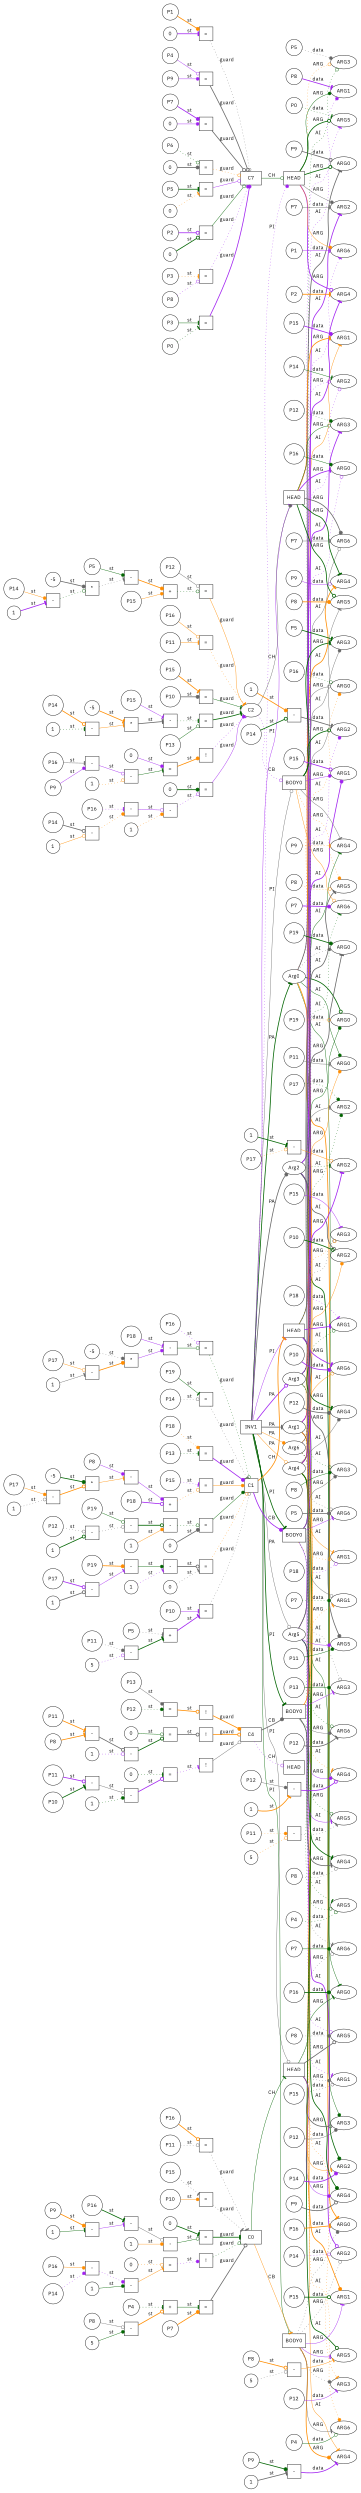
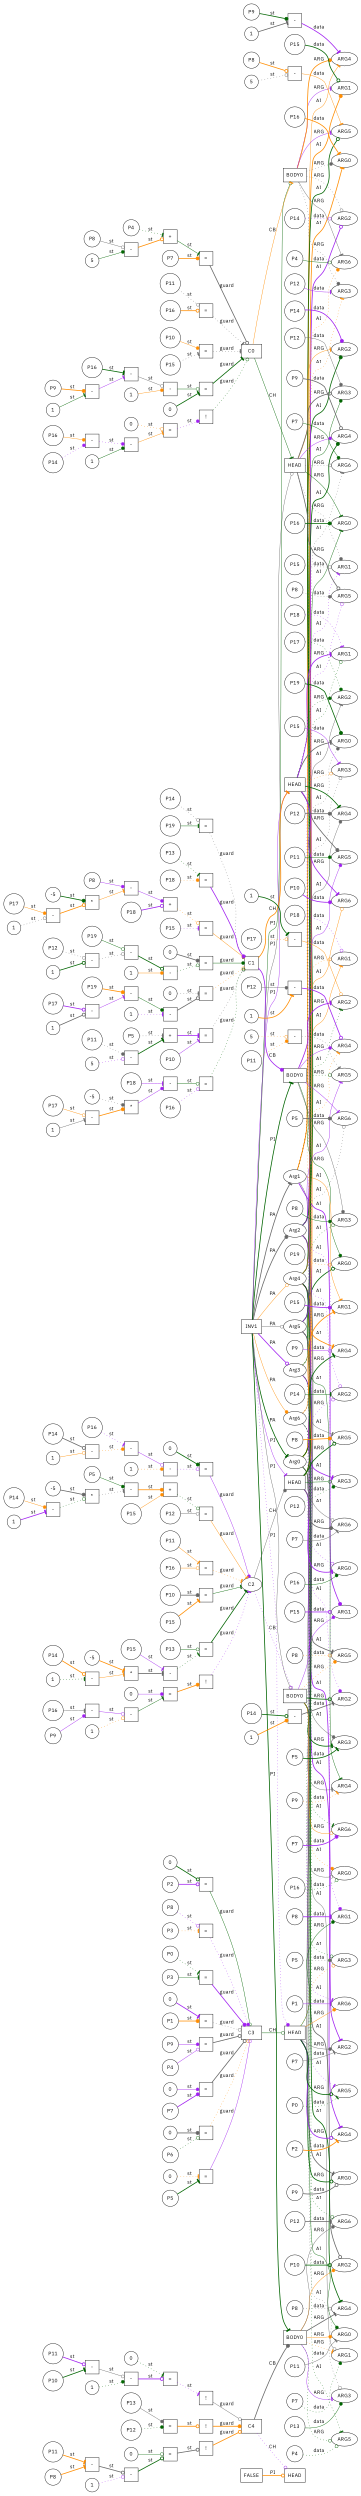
(251, 178) -> (252, 2033)
none -> (252, 2476)
